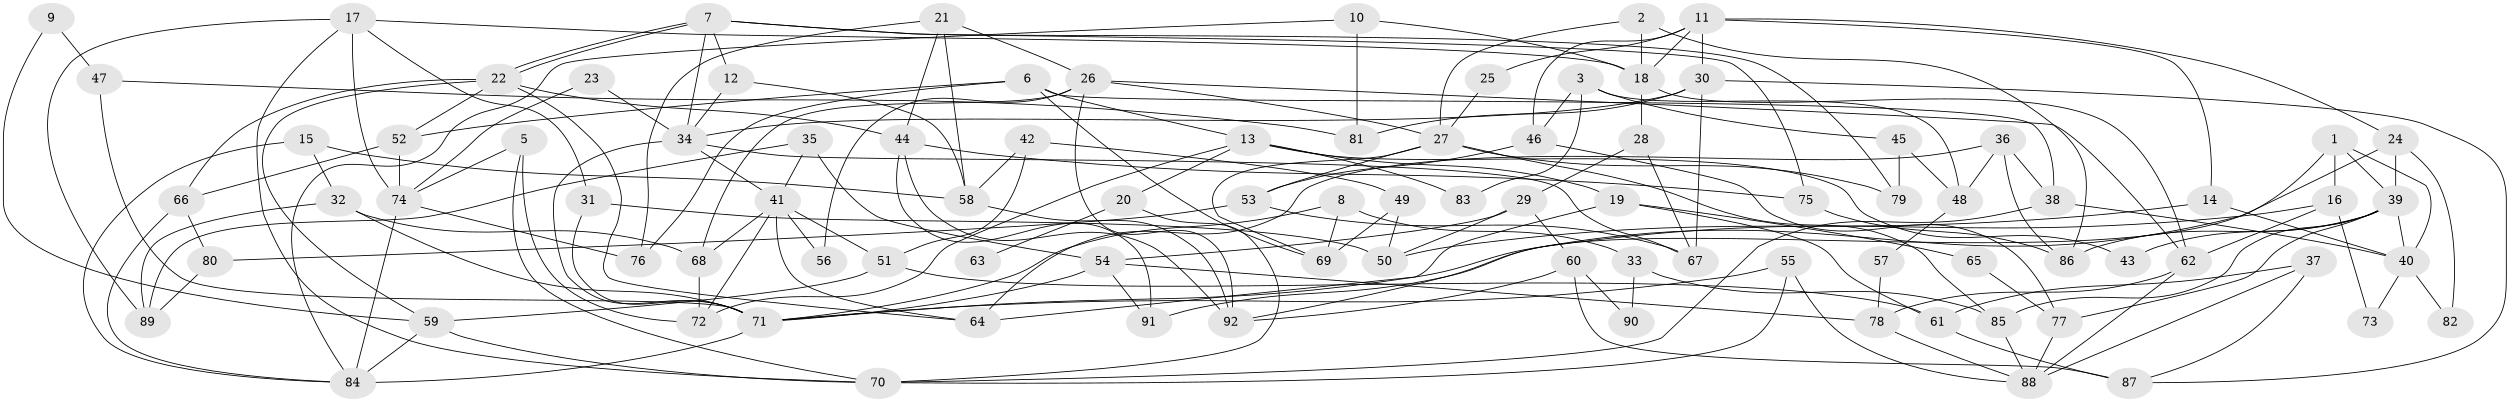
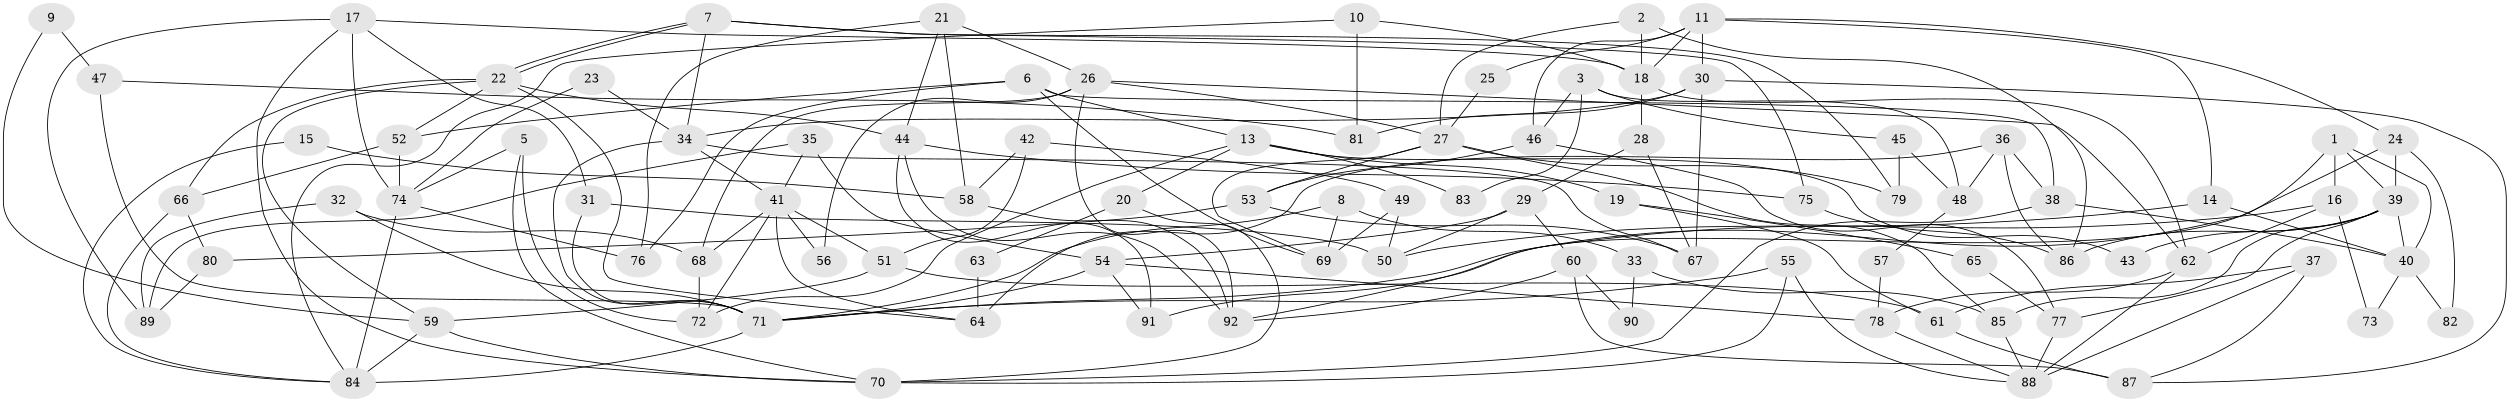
(731, 79) -> none
(326, 177) -> none
(1437, 259) -> (978, 292)
